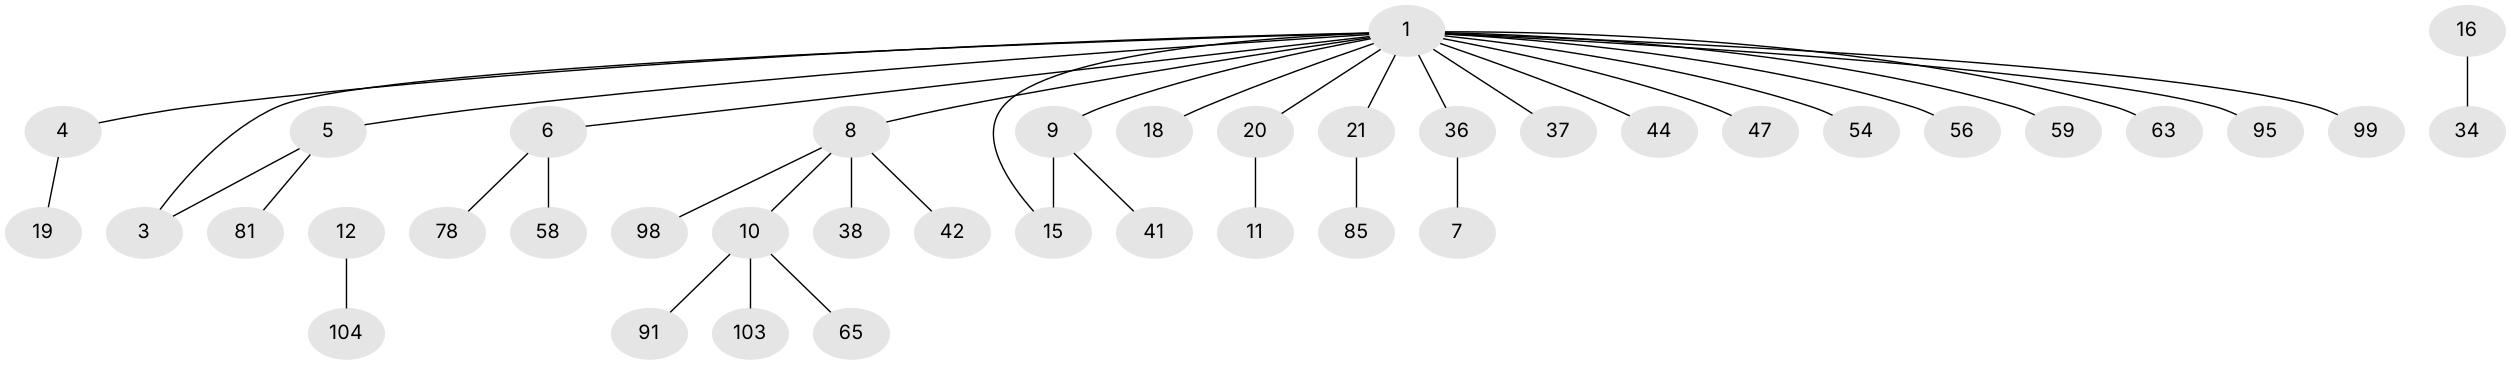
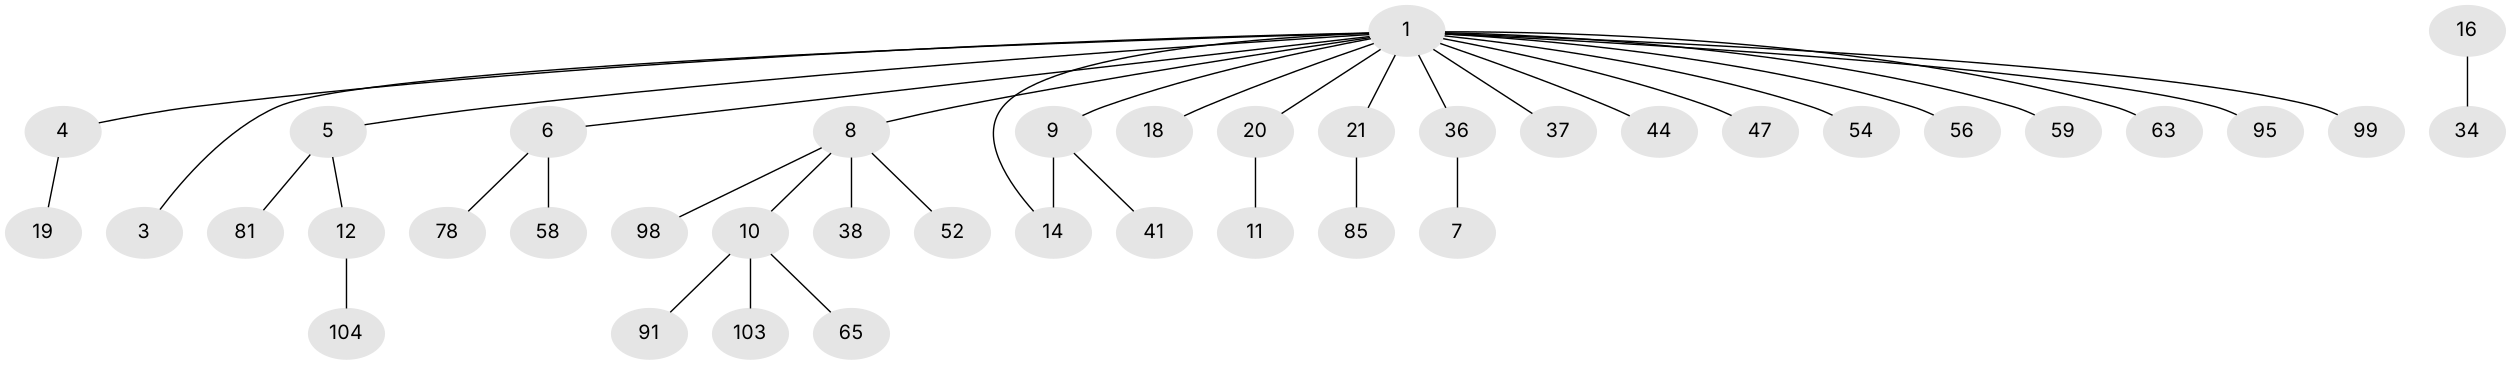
(236, 182) -> (337, 182)
(952, 233) -> (952, 233)
(1053, 233) -> (1053, 233)
